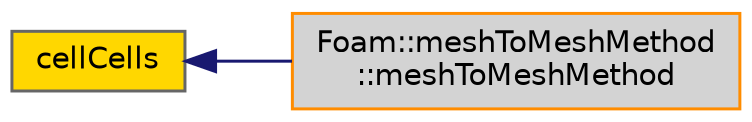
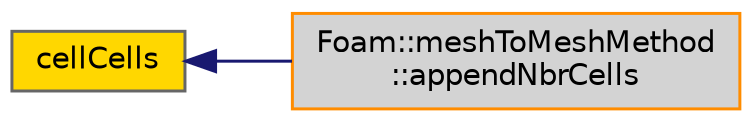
(516, 61) -> (516, 61)
